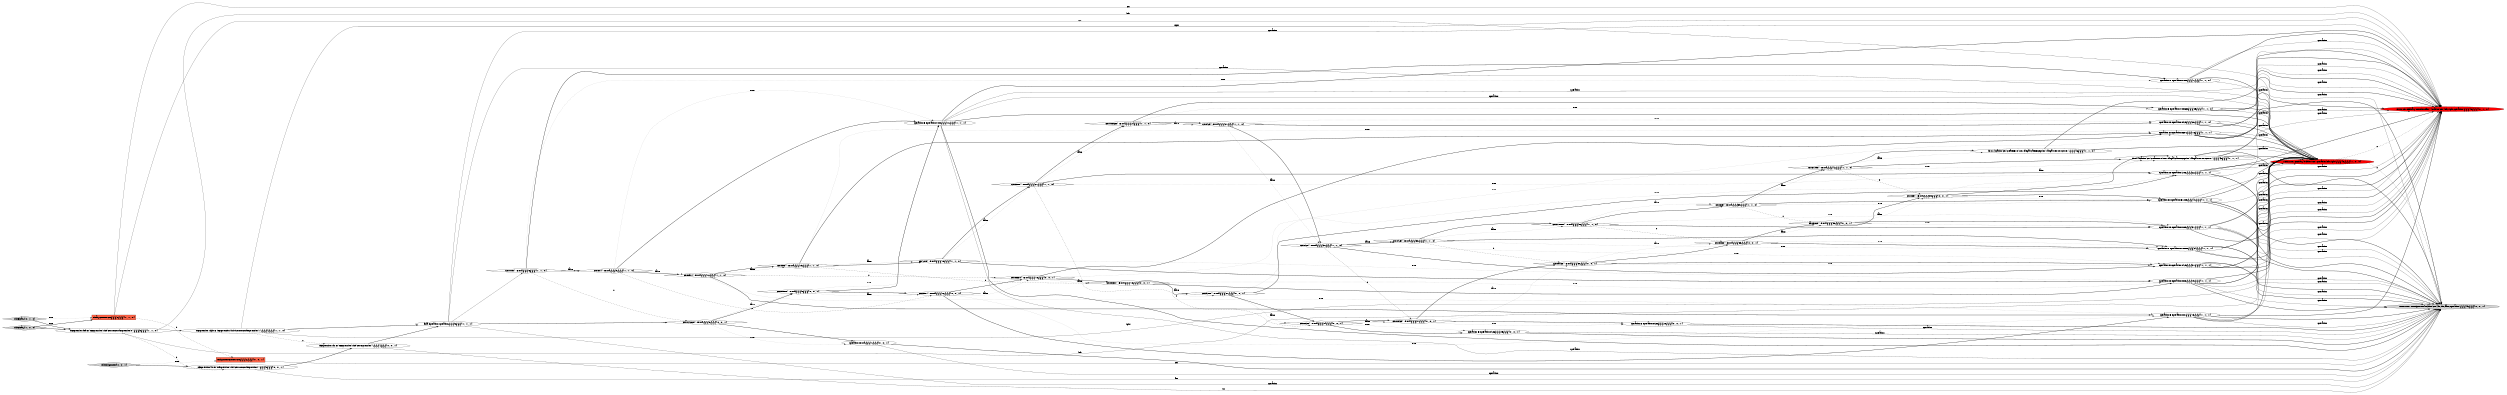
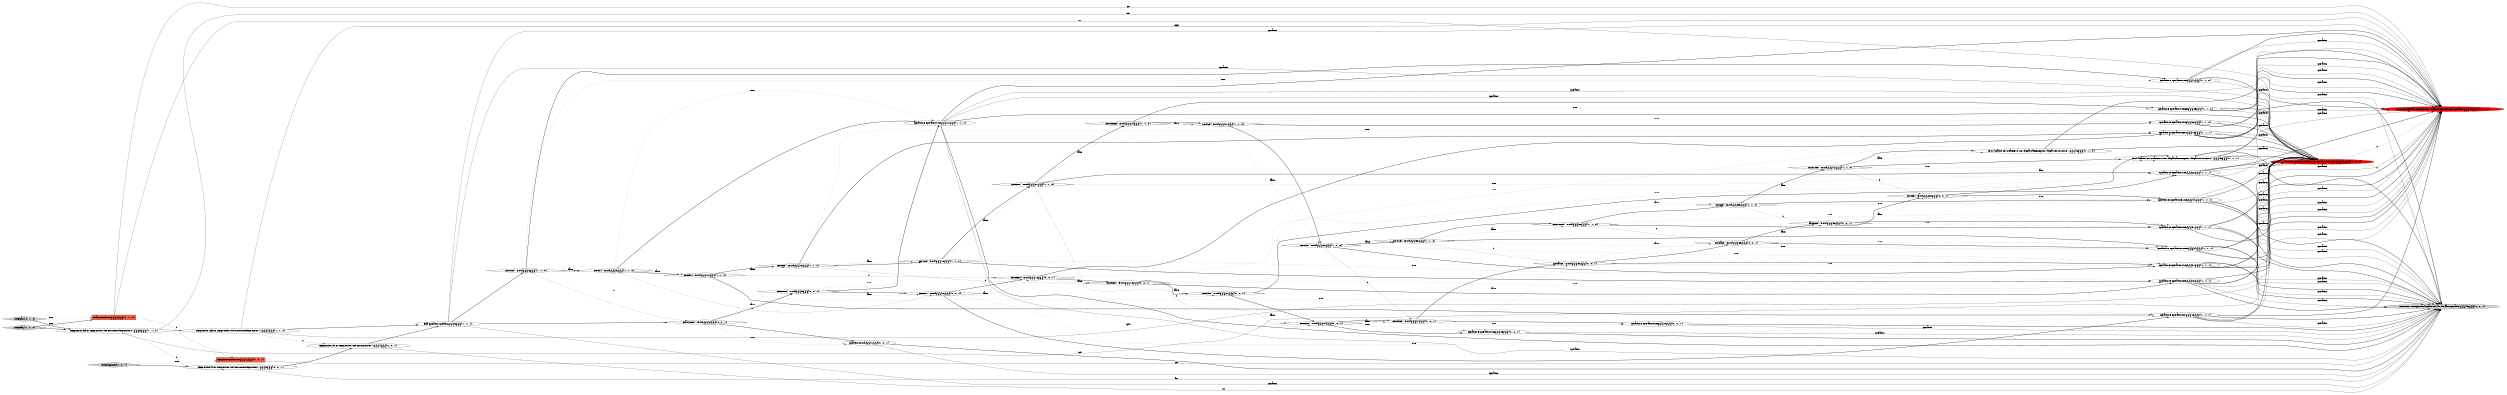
(487, 298) -> (487, 298)
